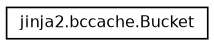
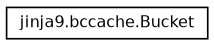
(107, 23) -> (107, 23)
